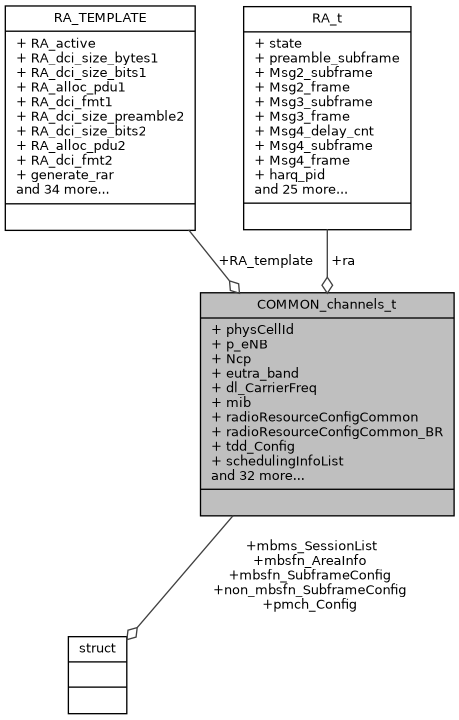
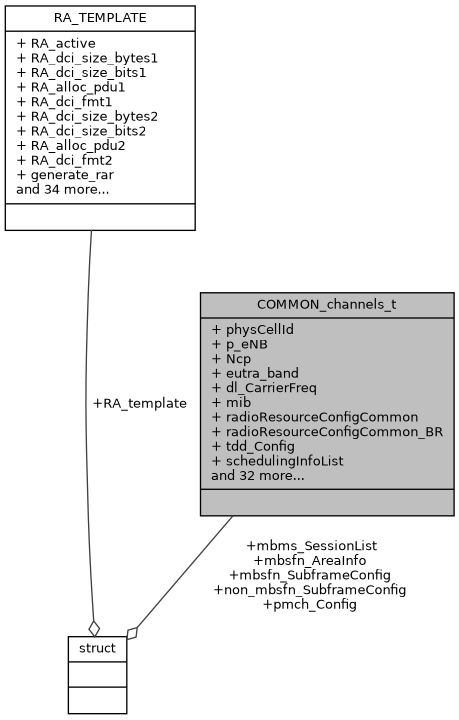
(100, 117) -> (88, 117)
(327, 118) -> none
(209, 255) -> (86, 425)
